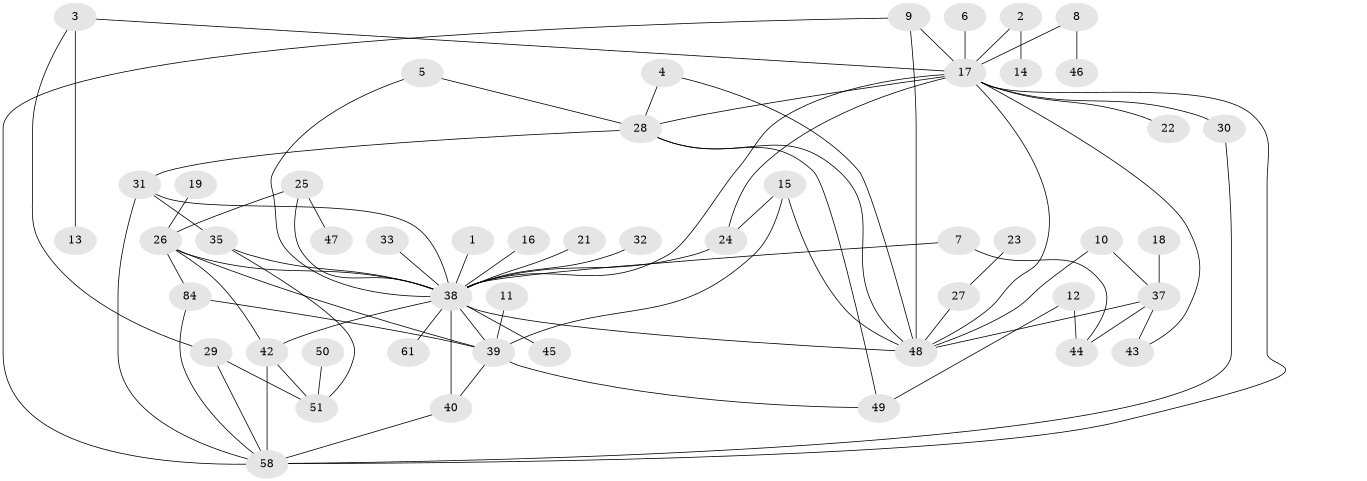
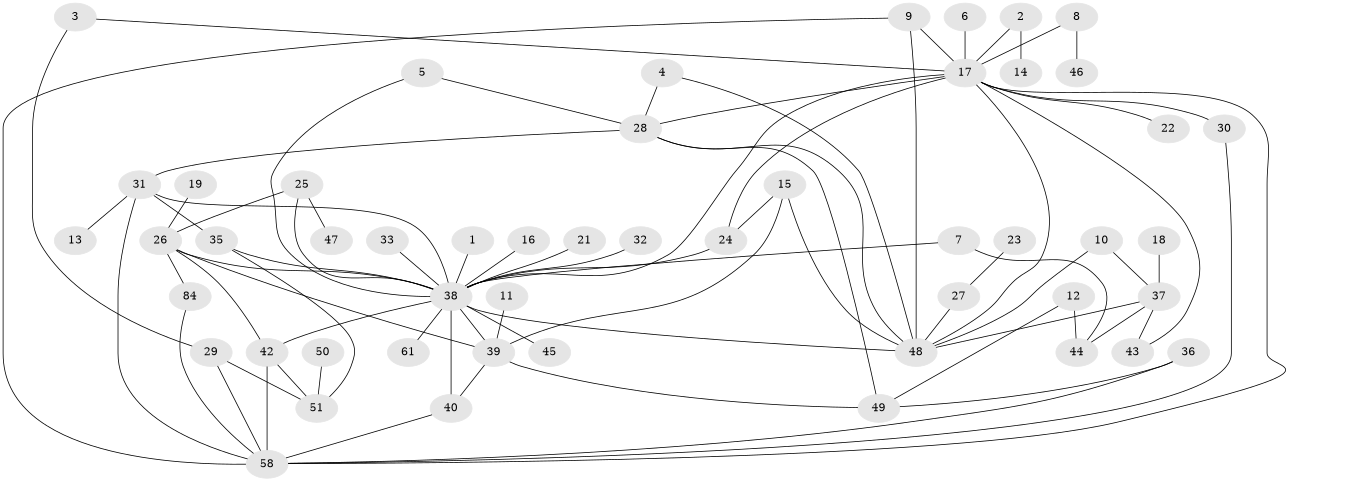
(75, 129) -> (107, 213)
(323, 318) -> none
none -> (1189, 352)
